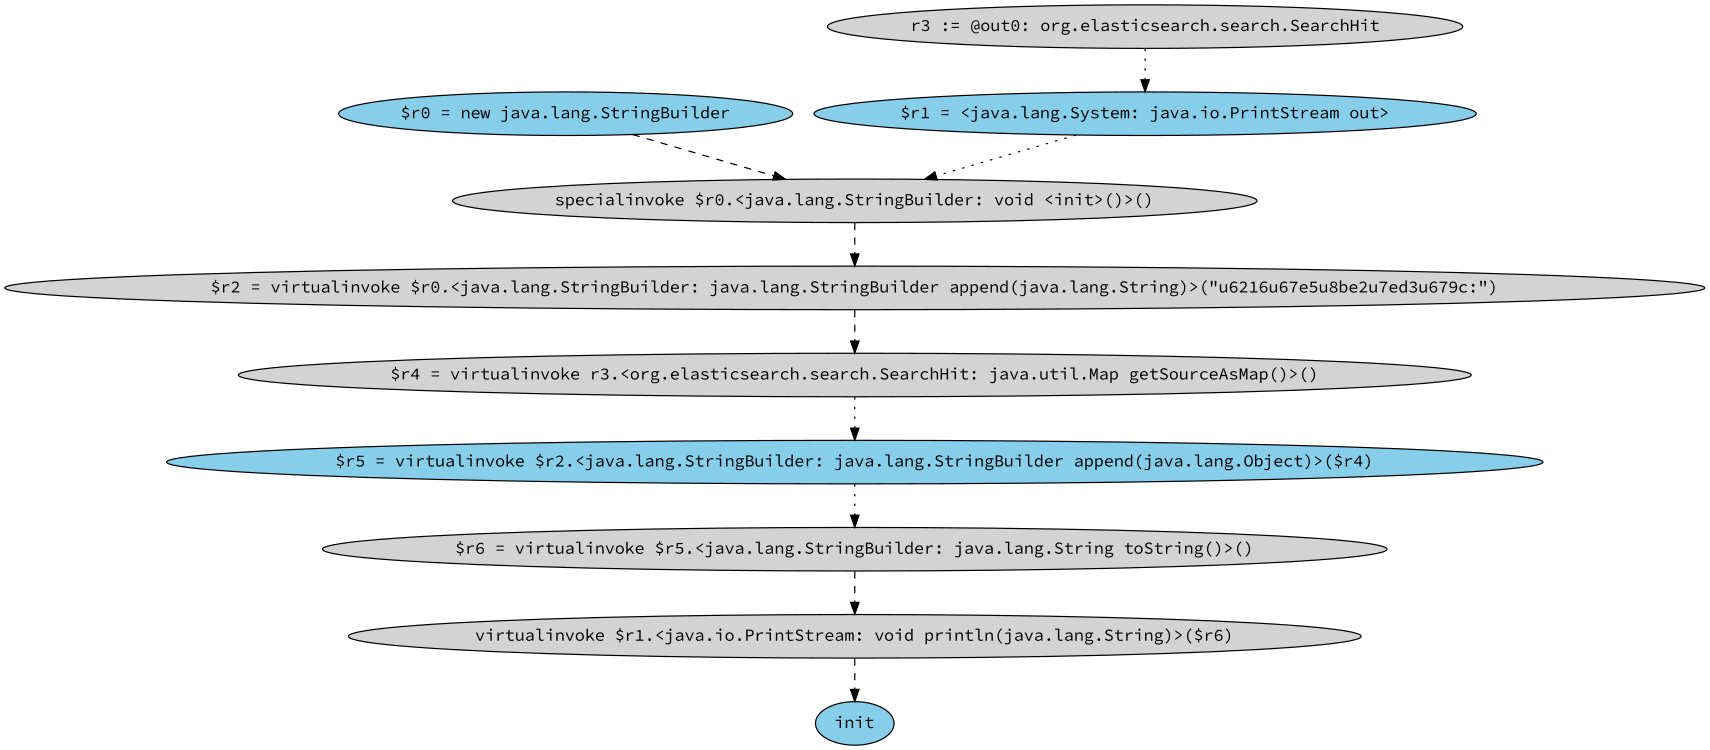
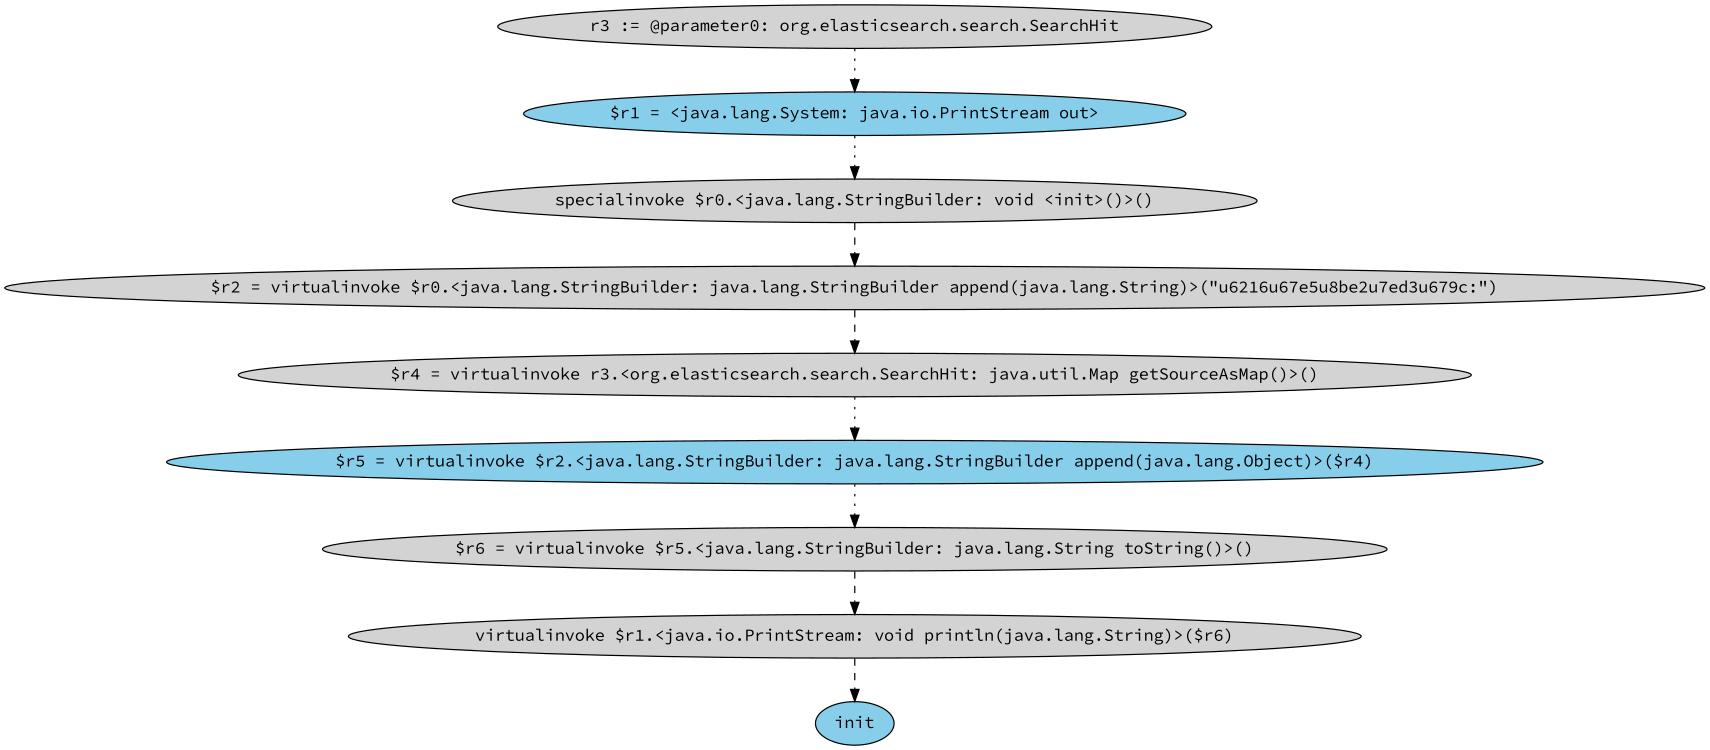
(1145, 27) -> (855, 27)
(566, 114) -> none
